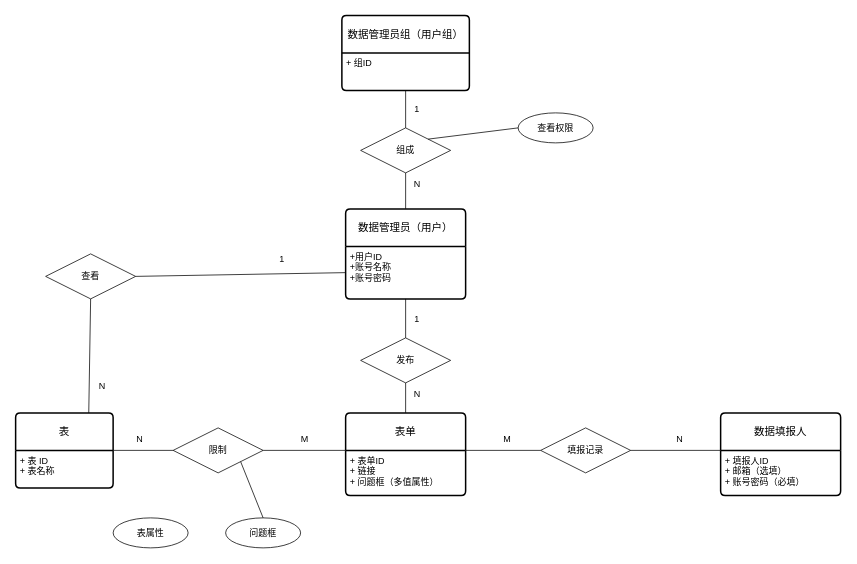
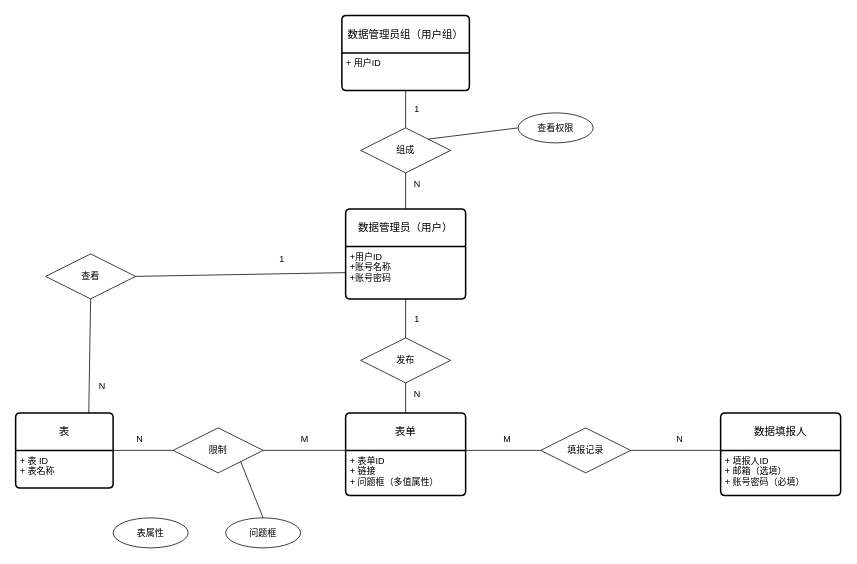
(360, 64) -> (364, 64)
